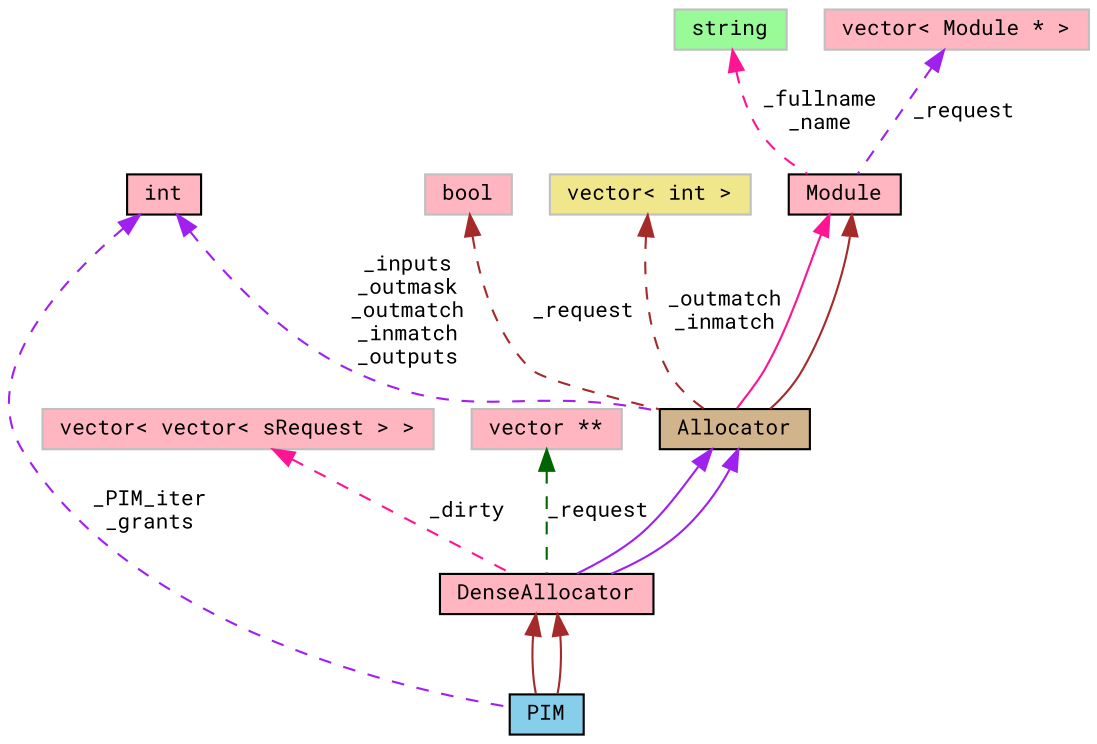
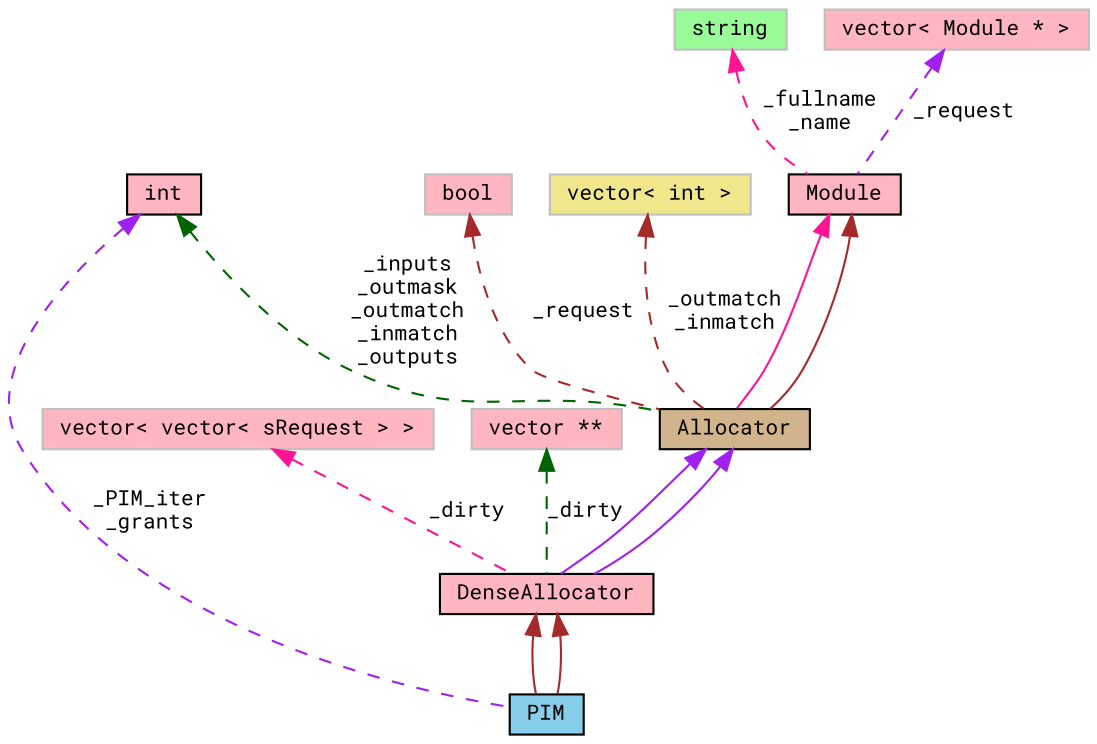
(398, 388) -> (398, 388)
(598, 512) -> (586, 512)
